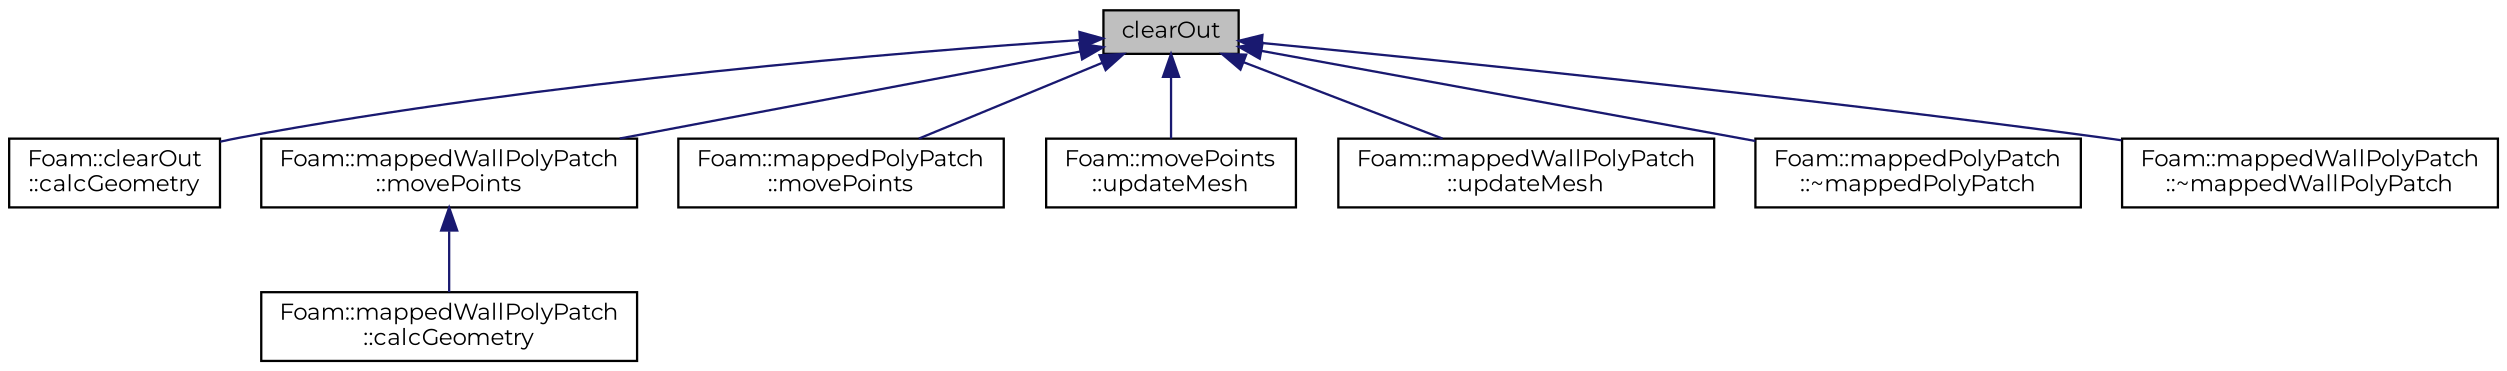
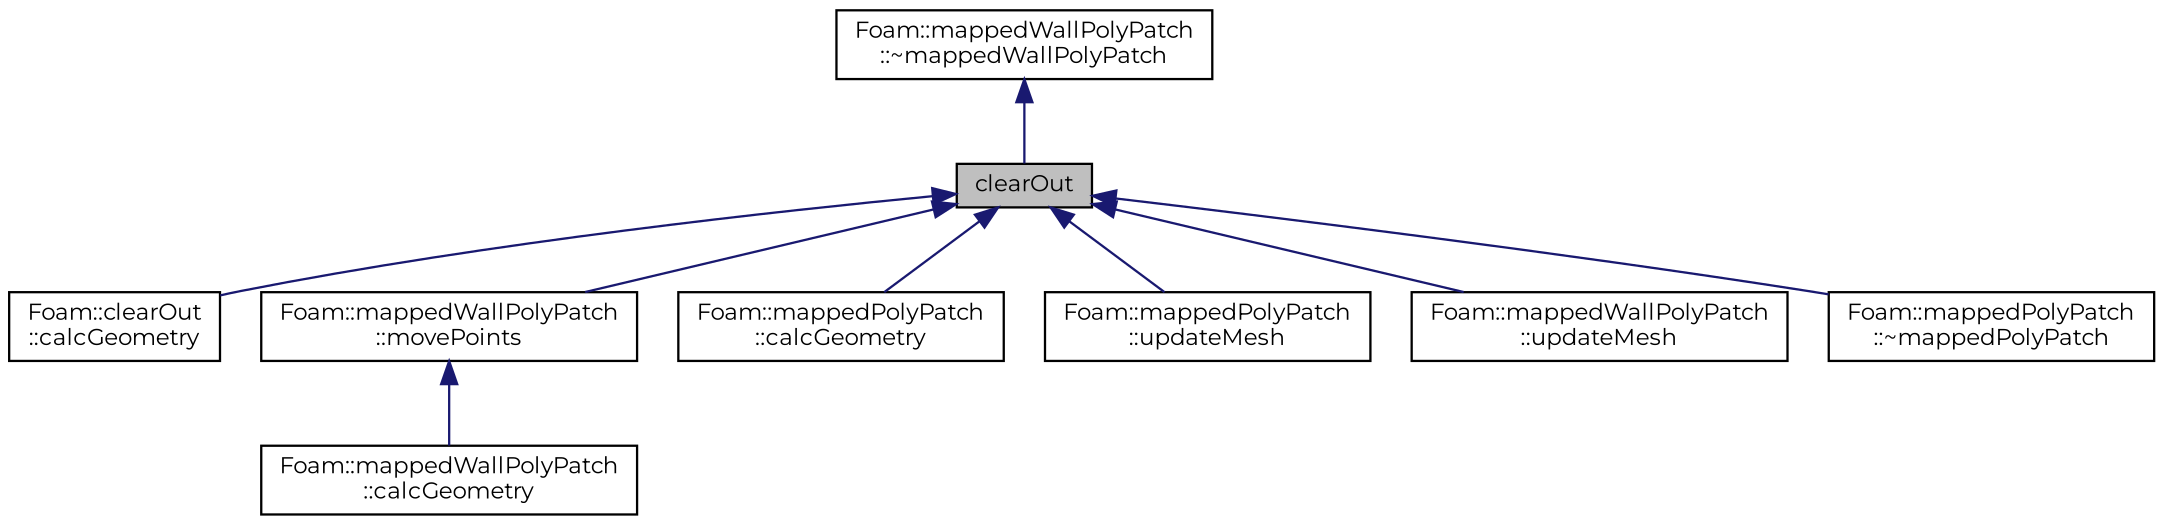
(1692, 88) -> (1024, 133)
(841, 173) -> (841, 327)
(1171, 173) -> (1208, 327)
